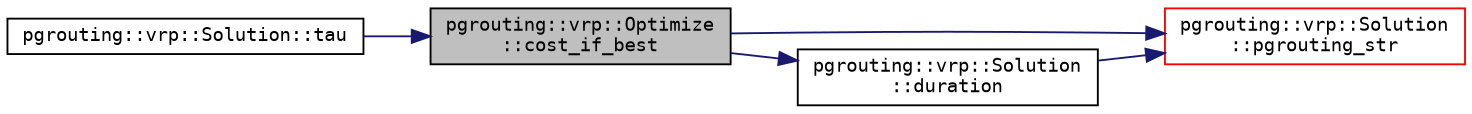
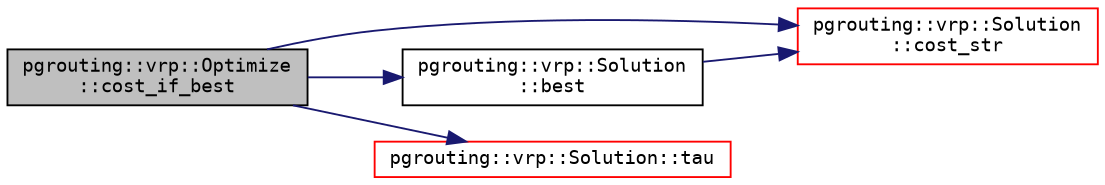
(185, 36) -> (553, 159)
(387, 36) -> (370, 122)
(1315, 36) -> (948, 36)
(948, 77) -> (553, 77)
